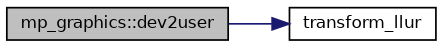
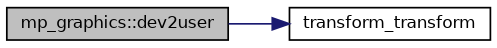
(363, 24) -> (390, 24)
